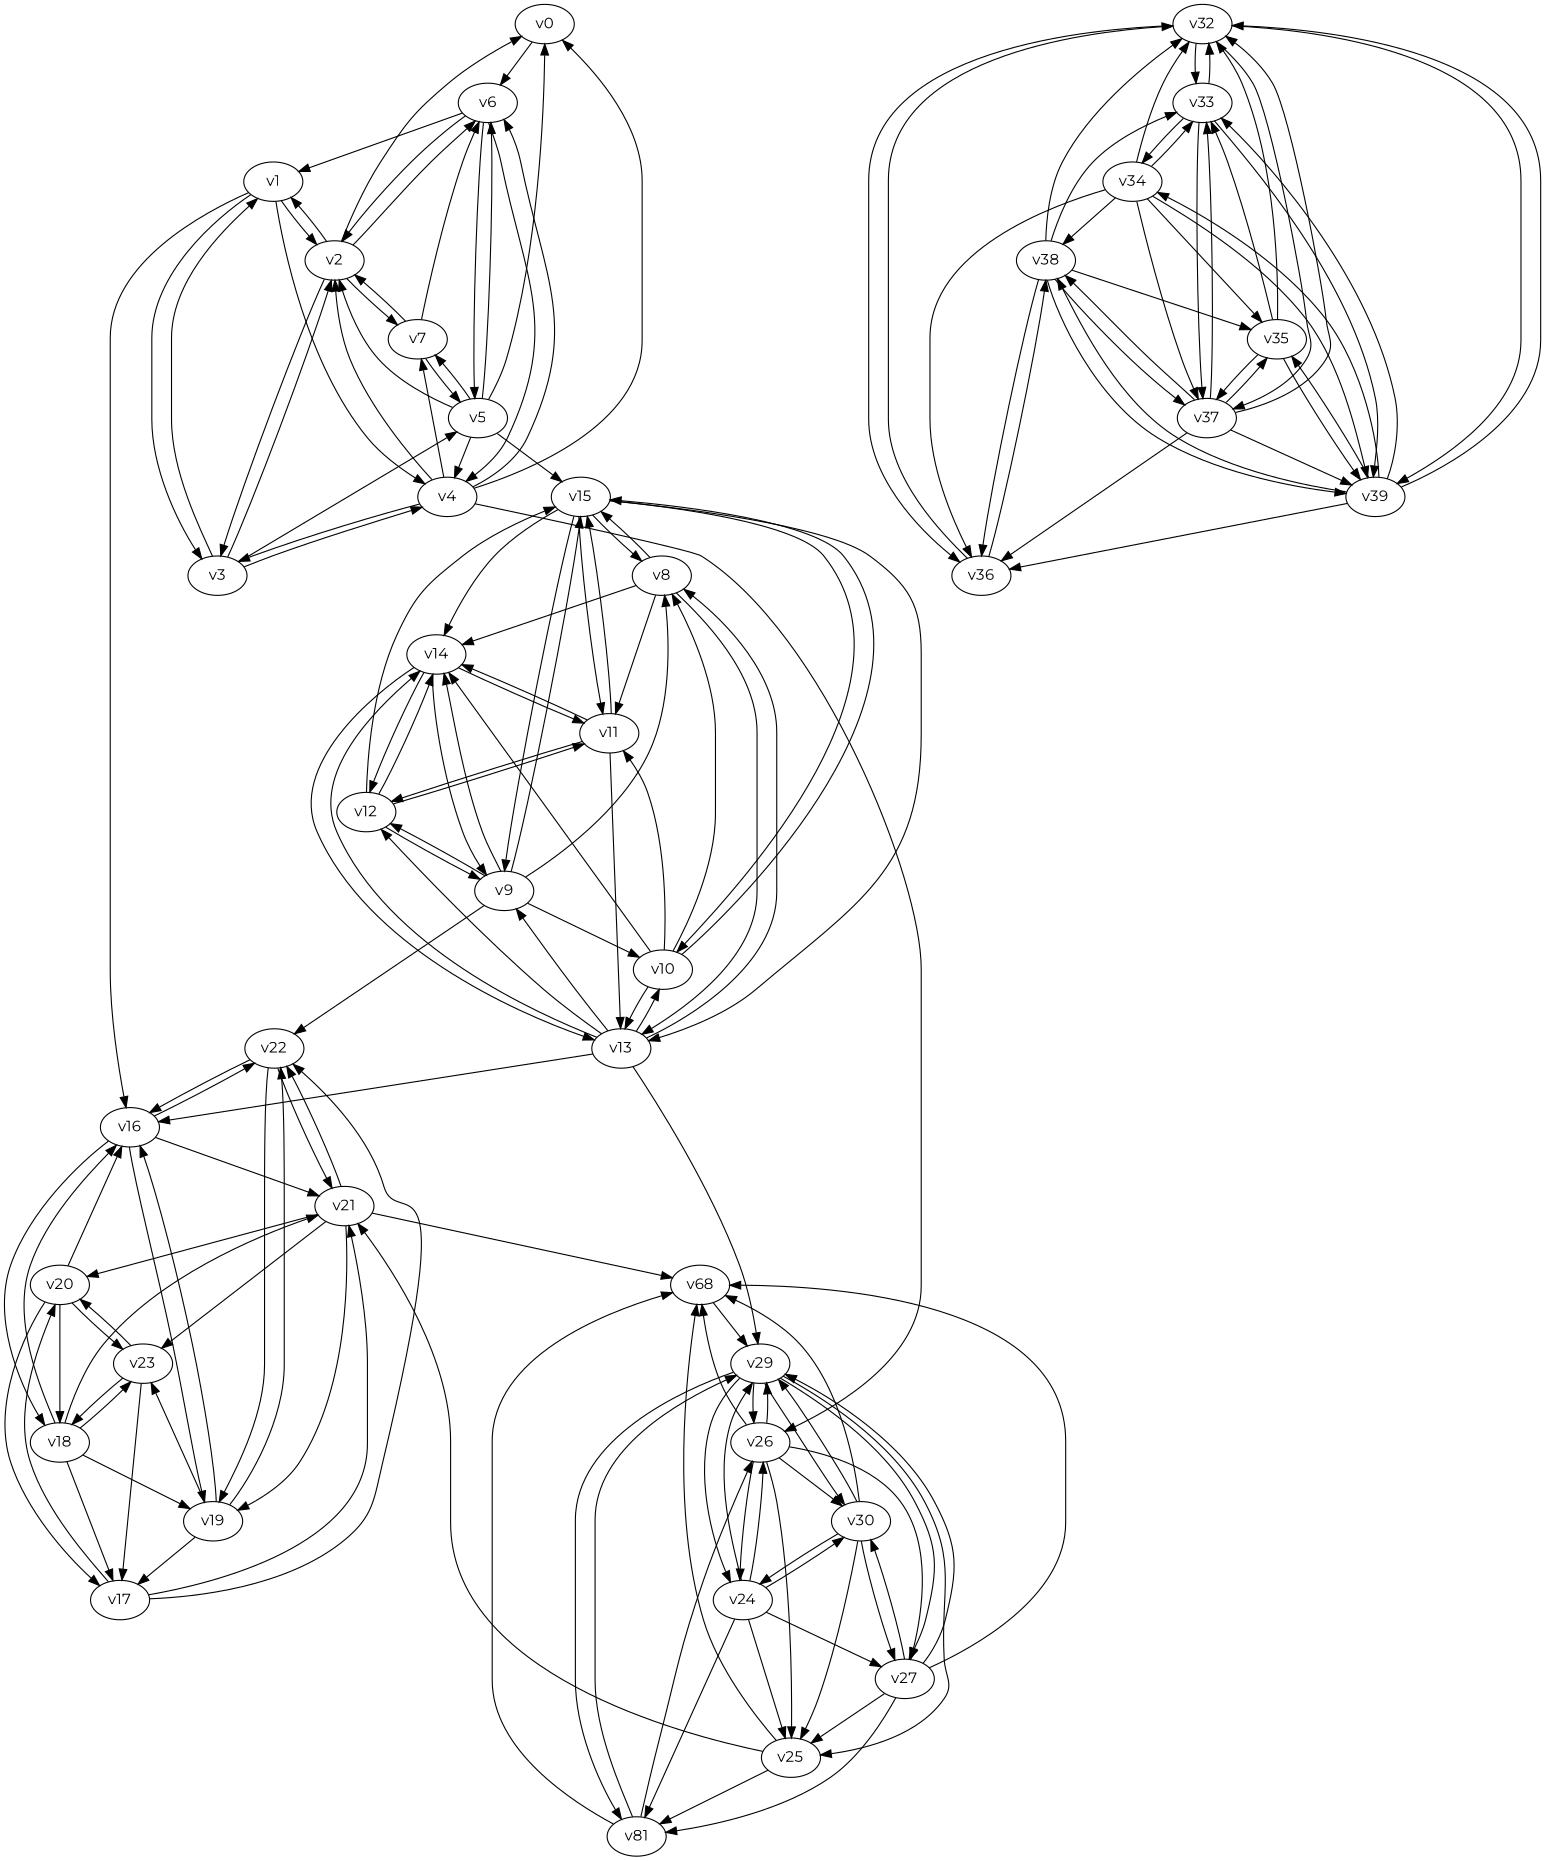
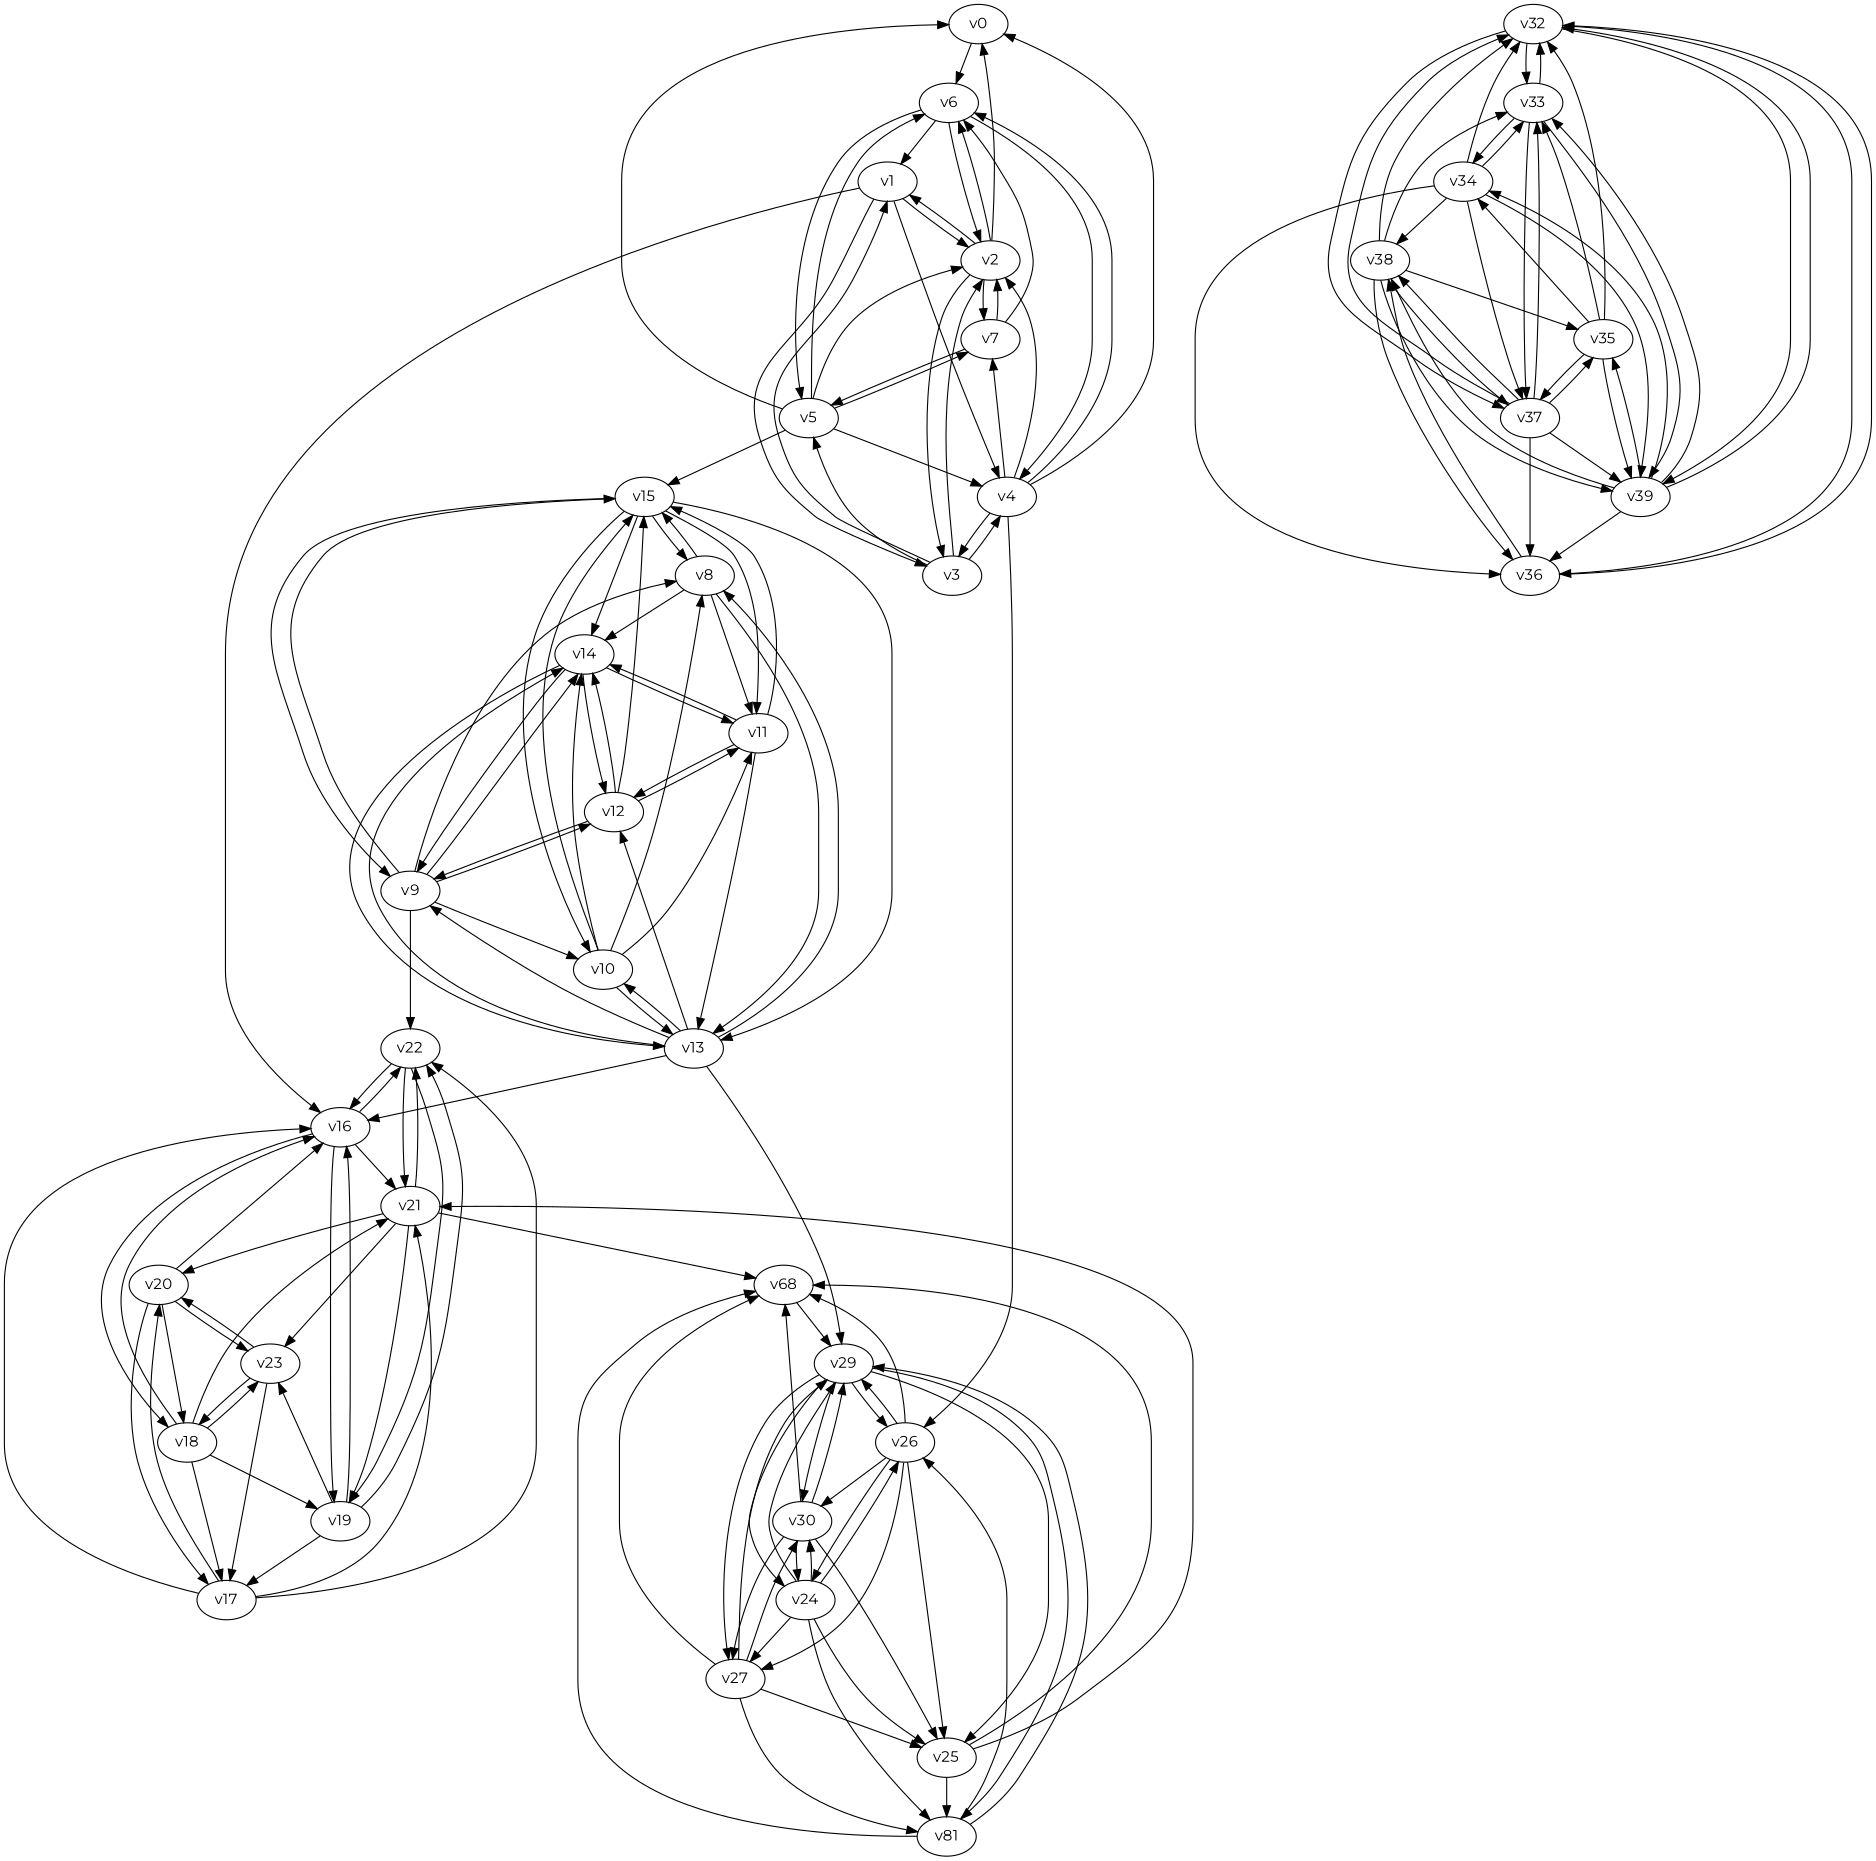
(1190, 245) -> (1532, 259)
none -> (4, 1313)
